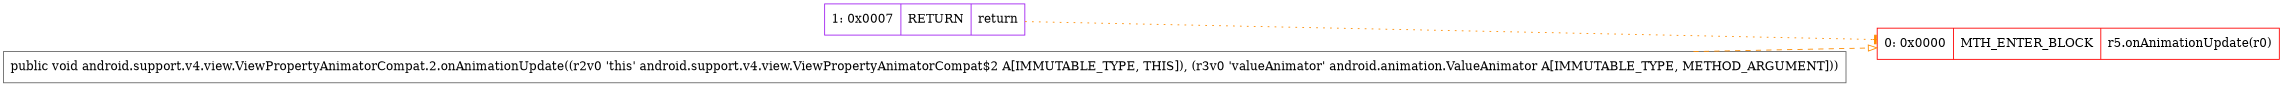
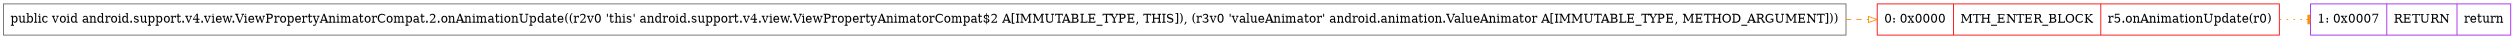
(1449, 31) -> (2293, 20)
